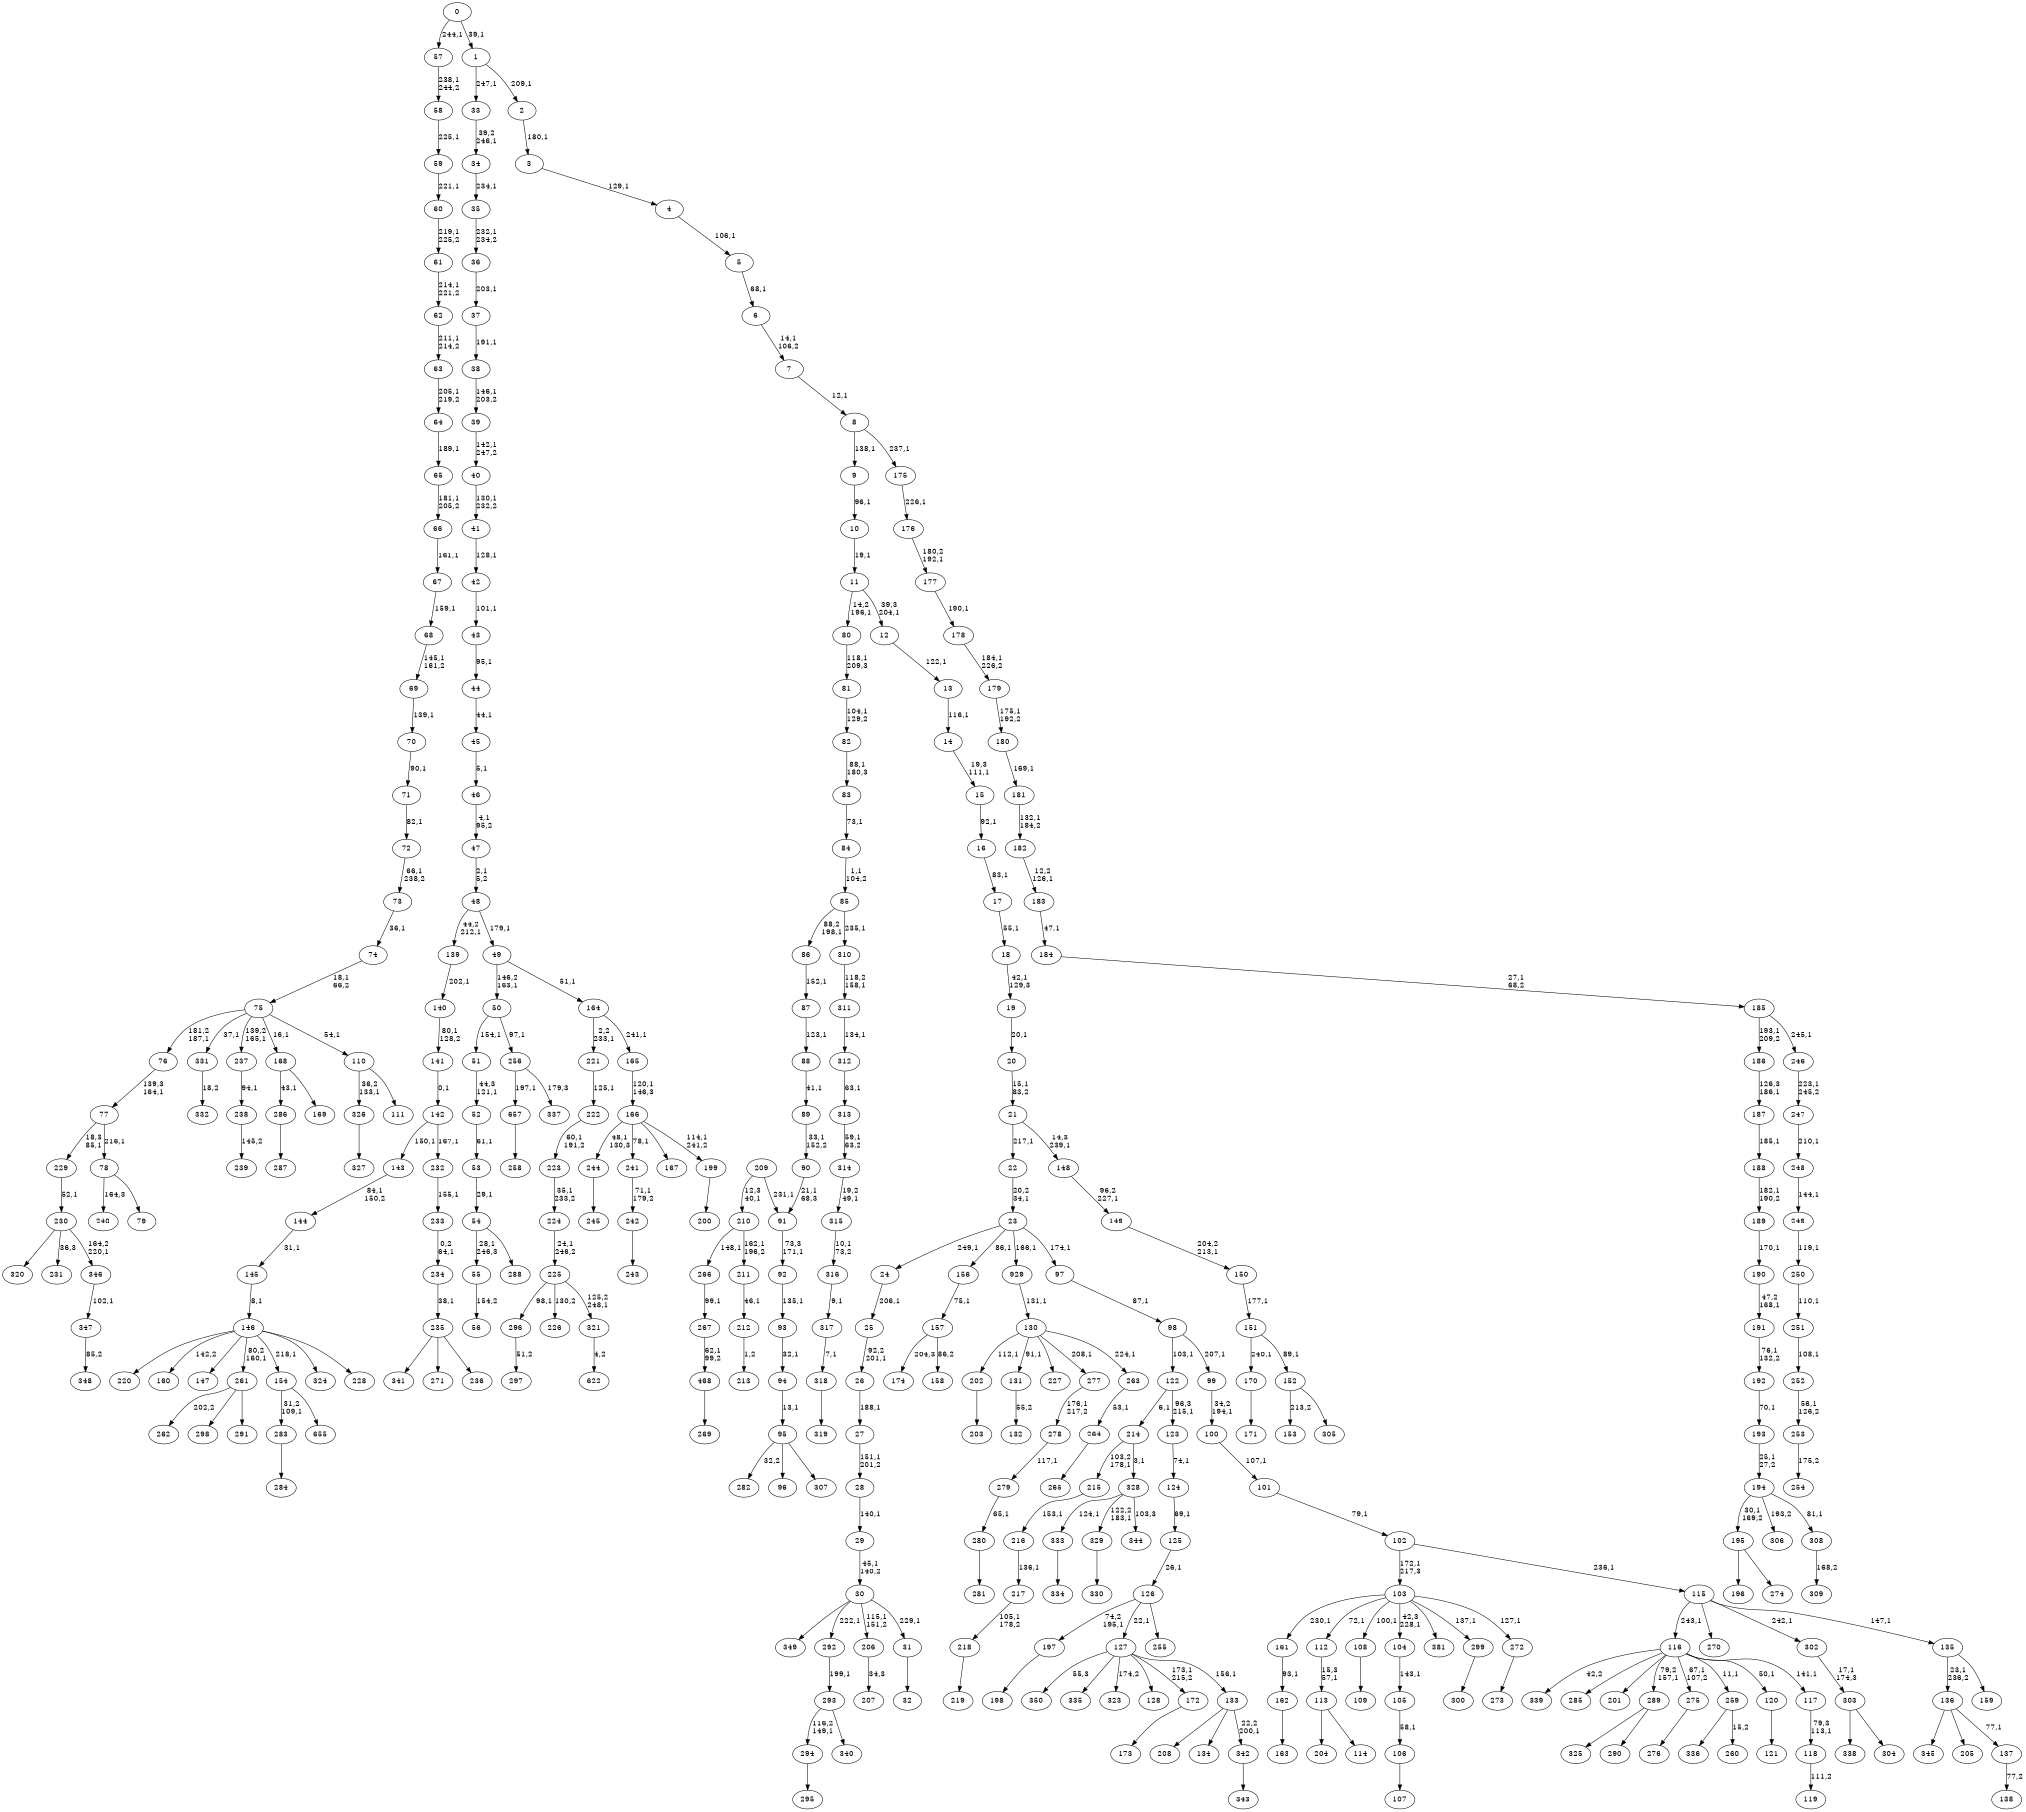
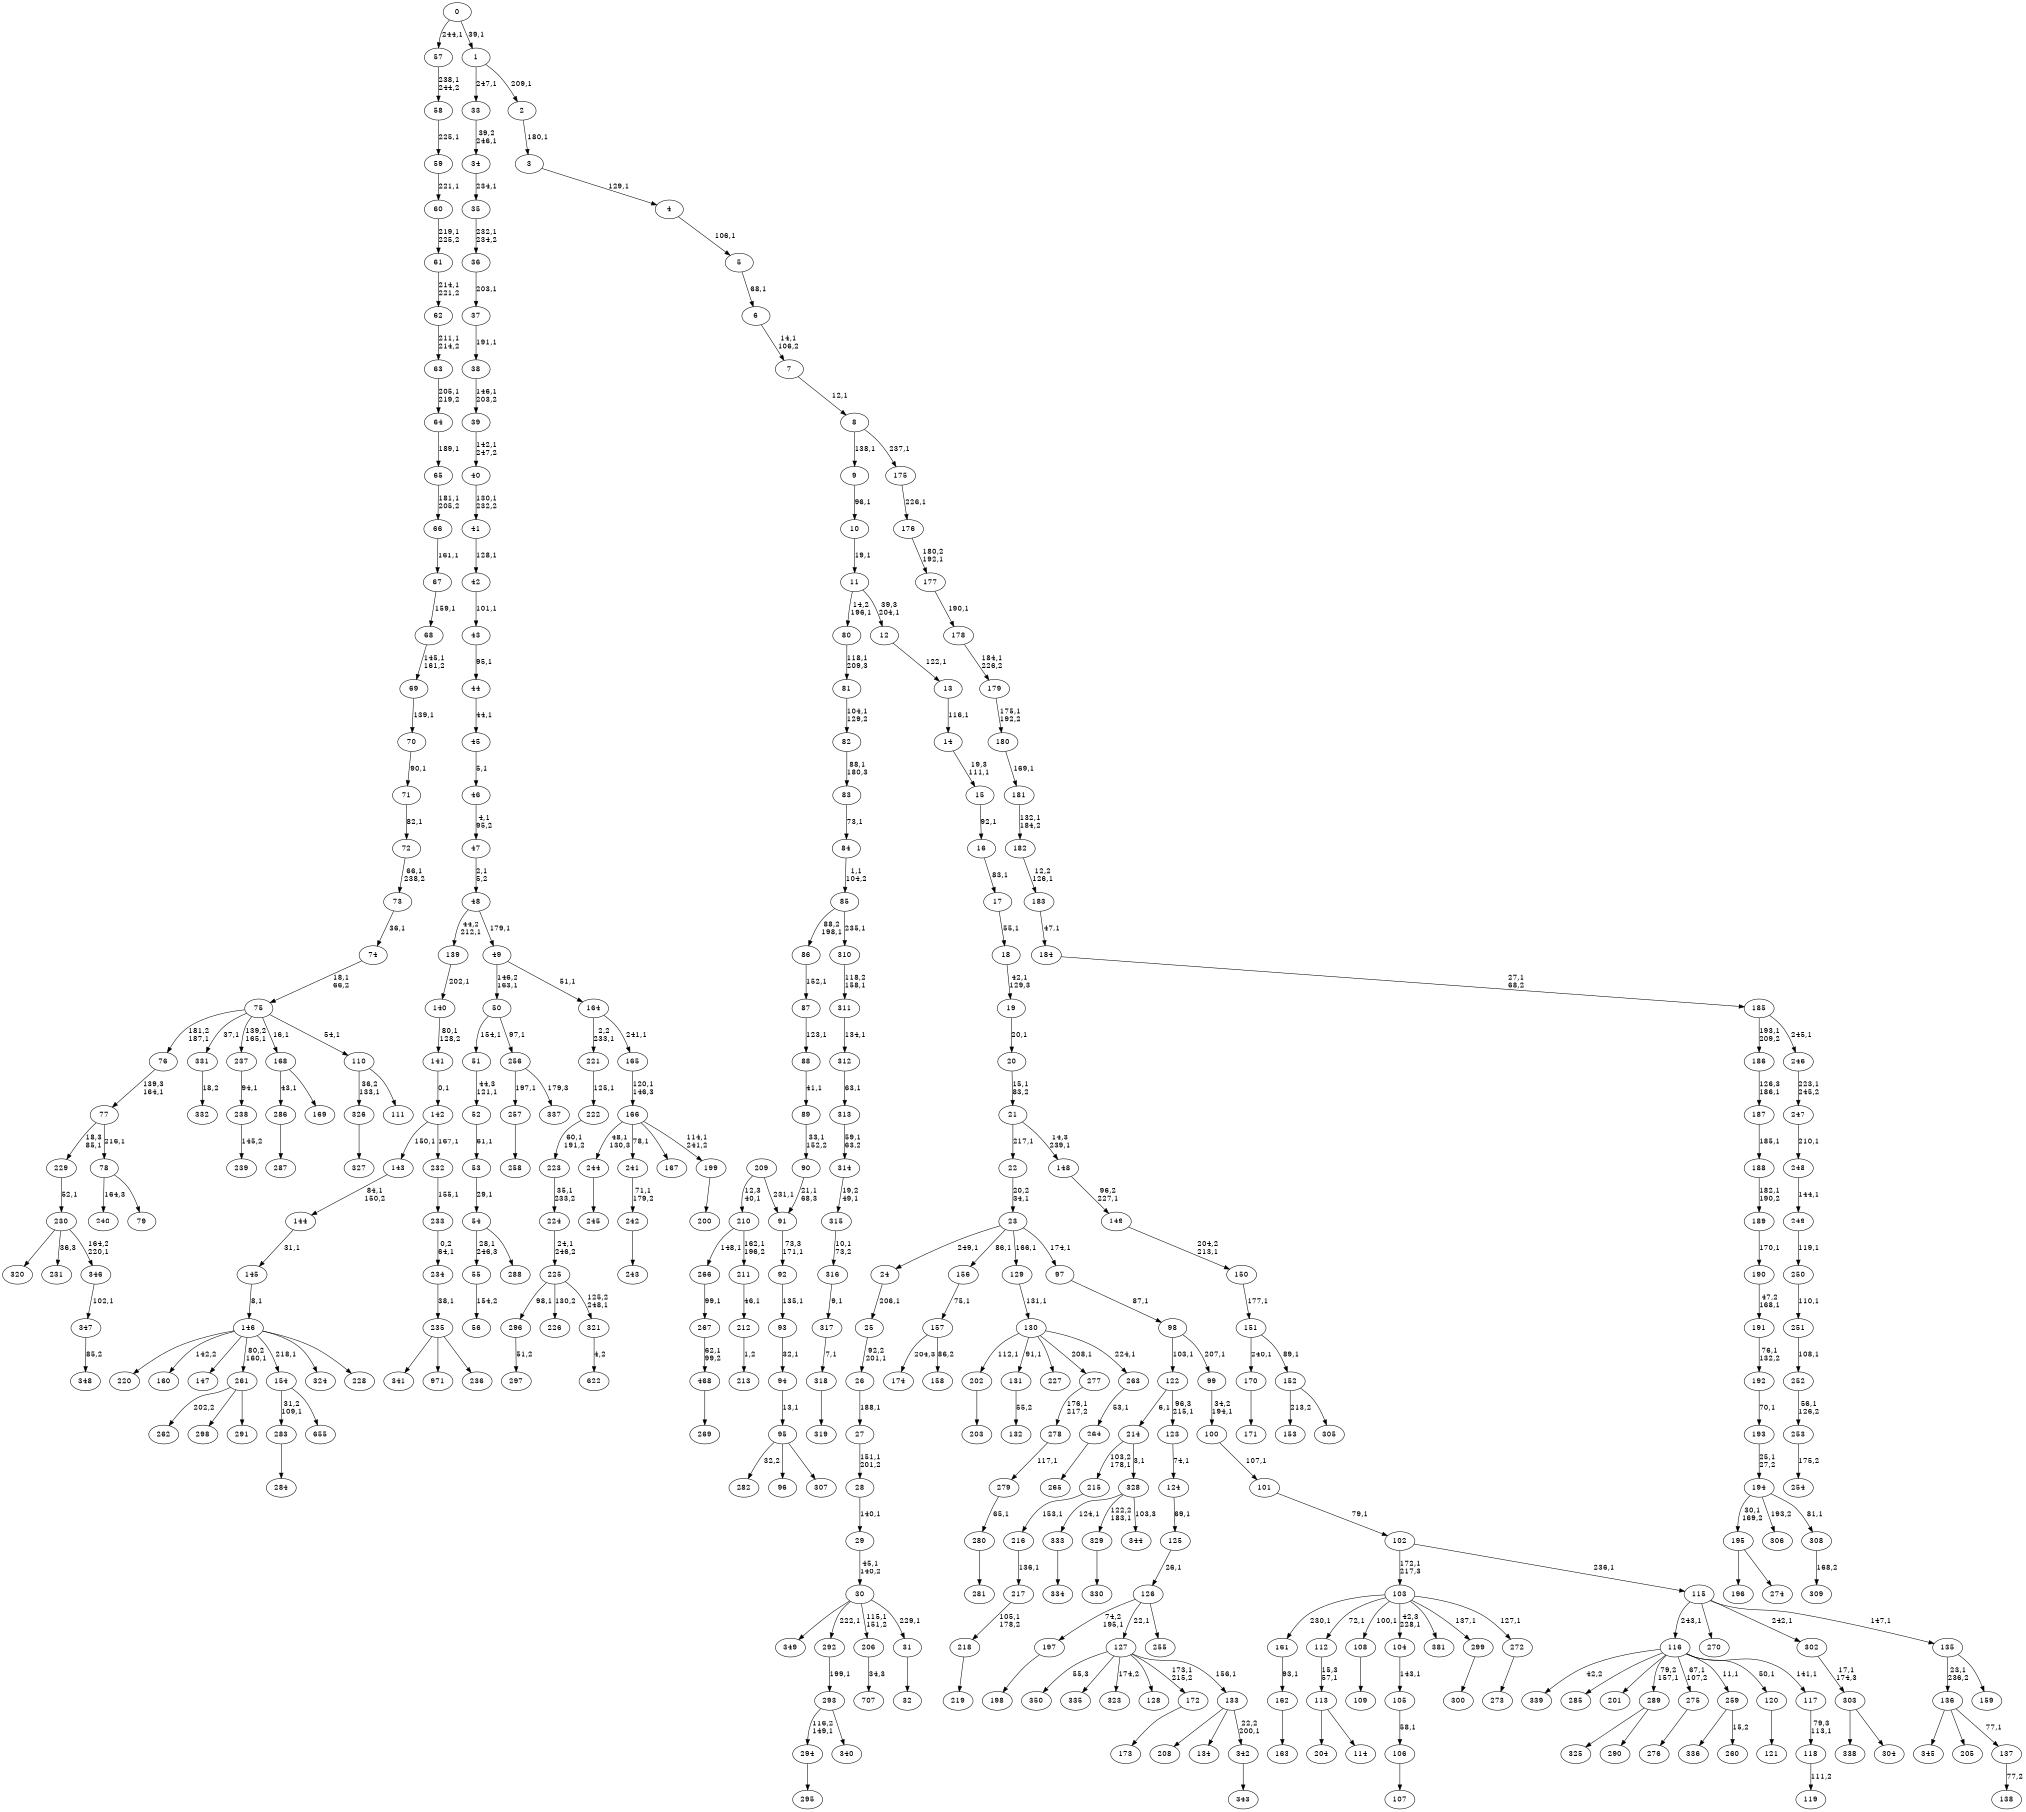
(515, 1115) -> (515, 1115)
(1017, 1275) -> (1017, 1275)
(438, 1381) -> (438, 1381)
(869, 1701) -> (869, 1701)
